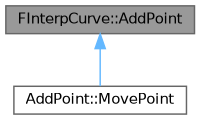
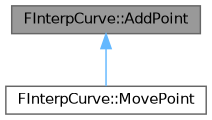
(100, 100) -> (106, 100)
